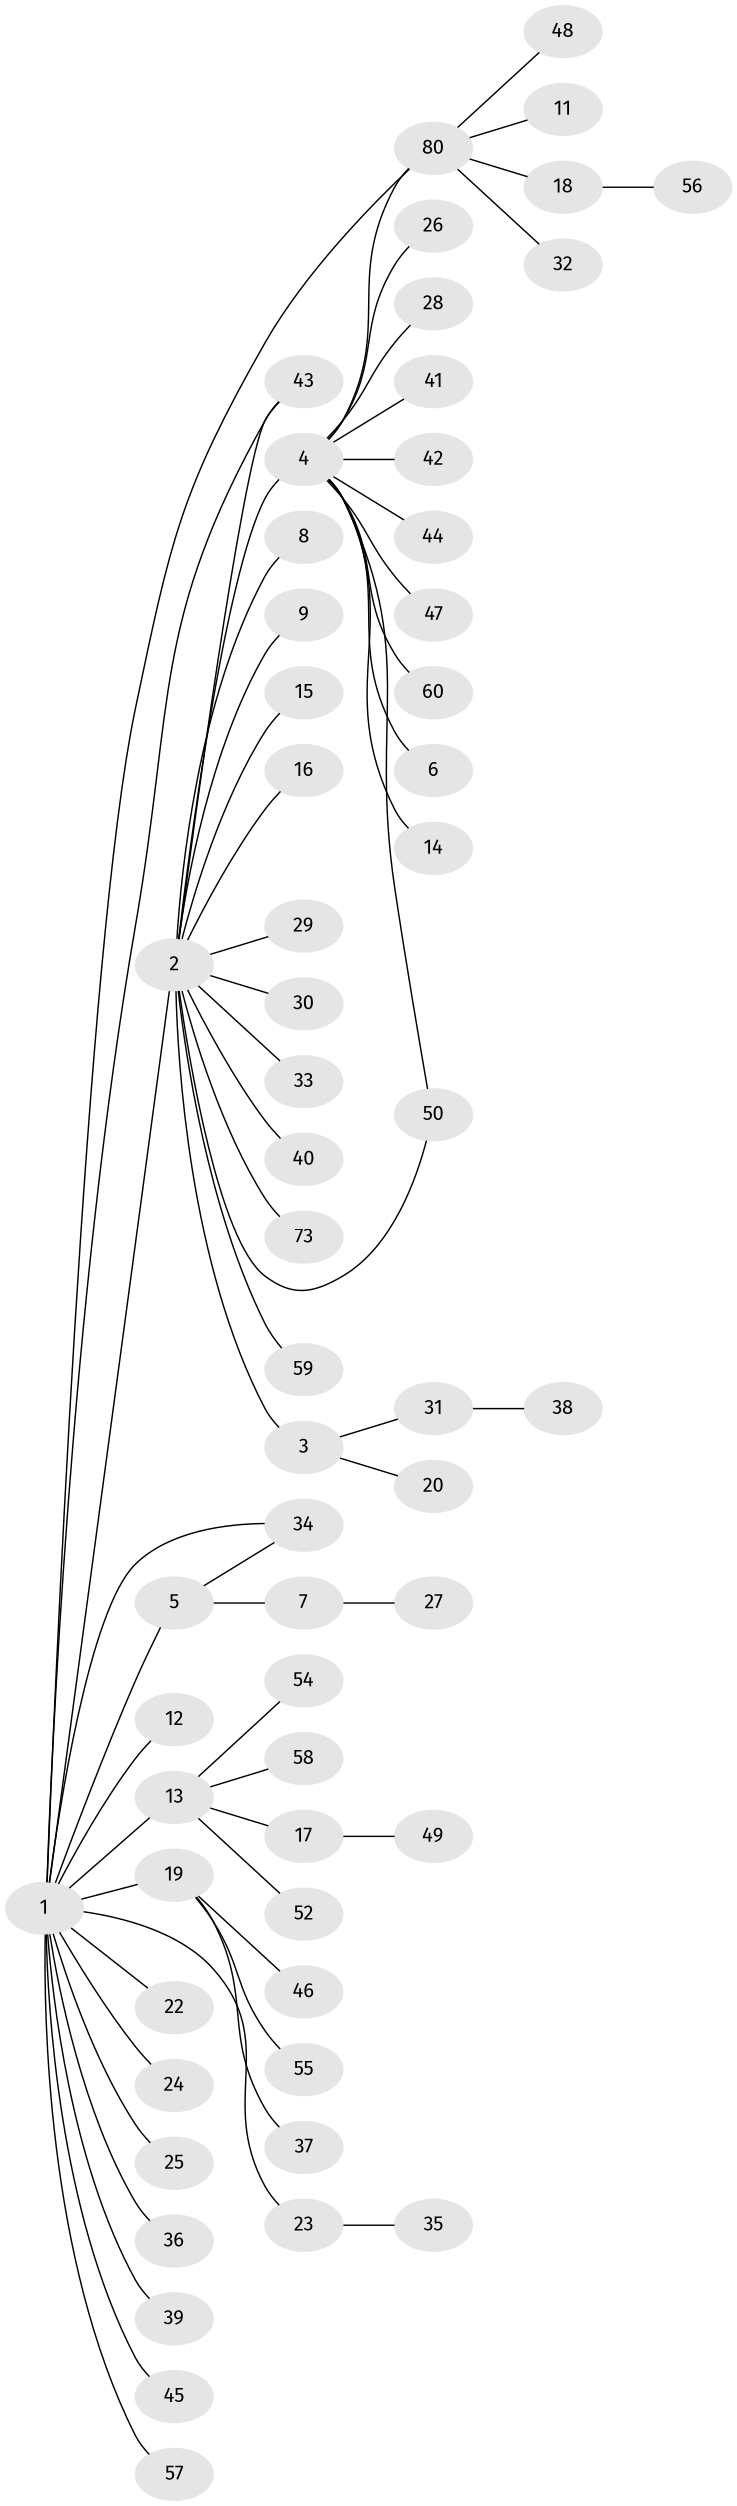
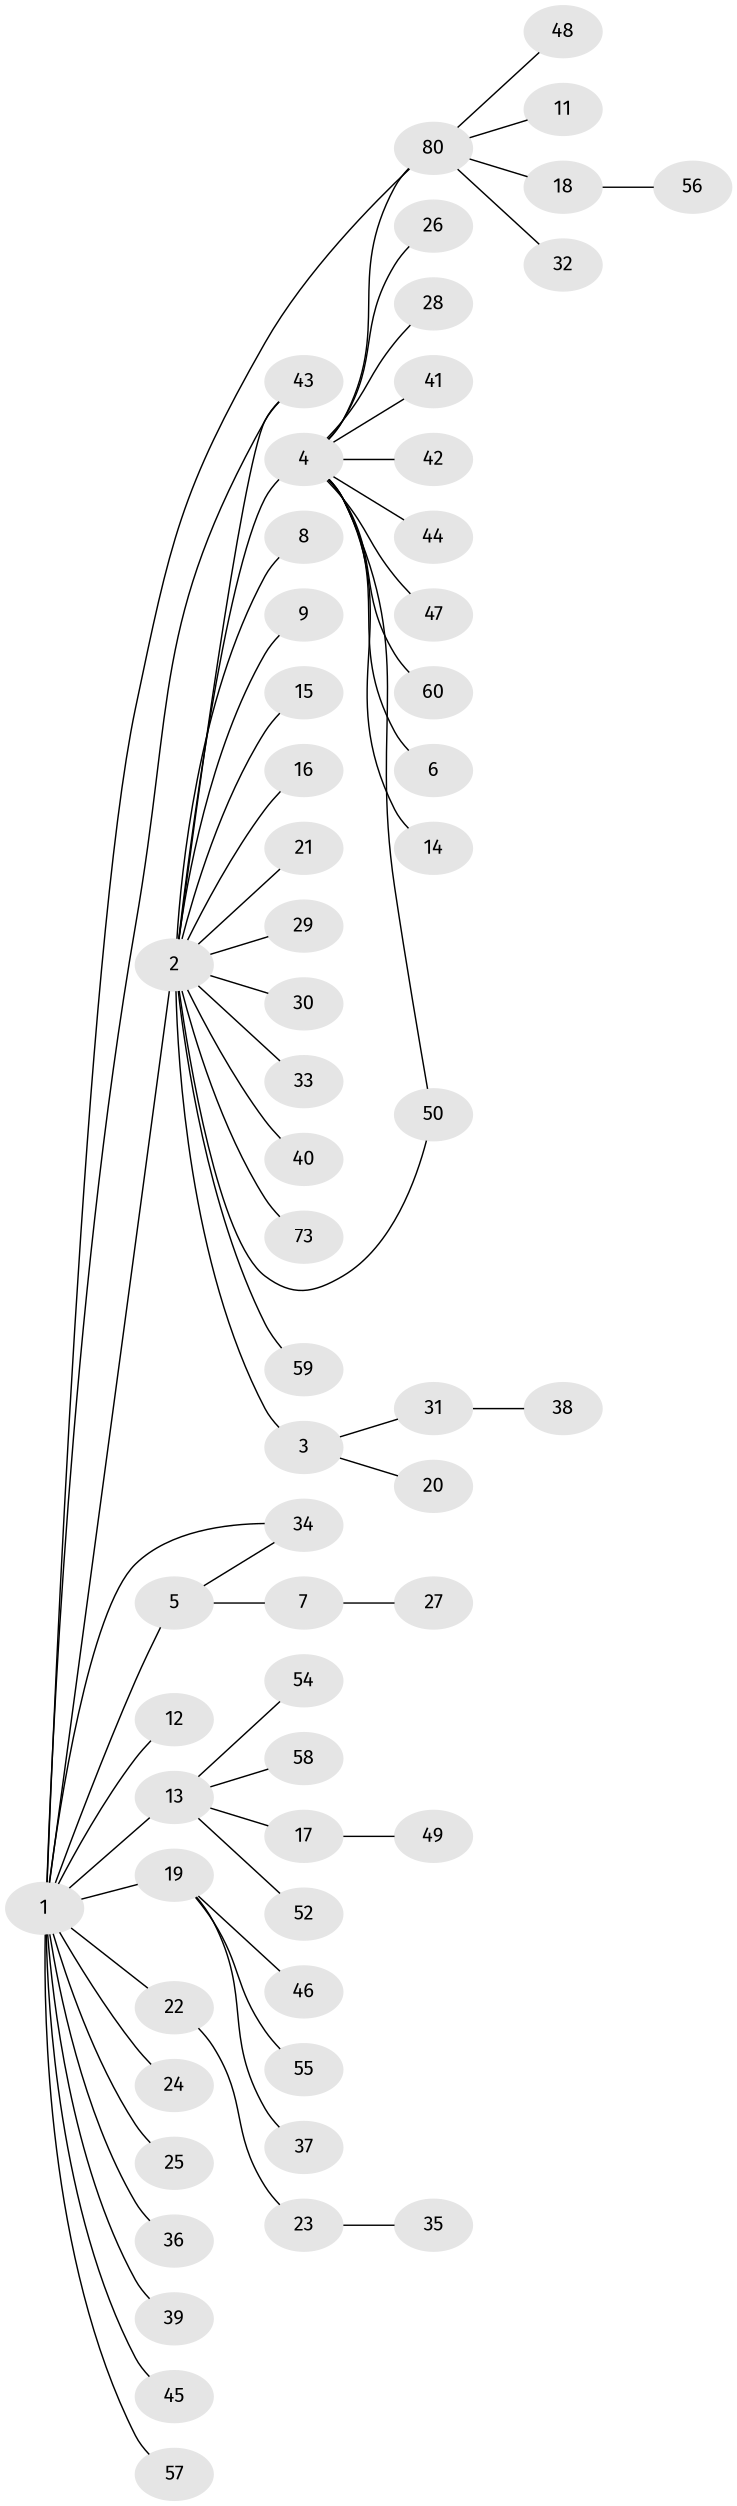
none -> (304, 848)
(222, 1981) -> (239, 2116)
